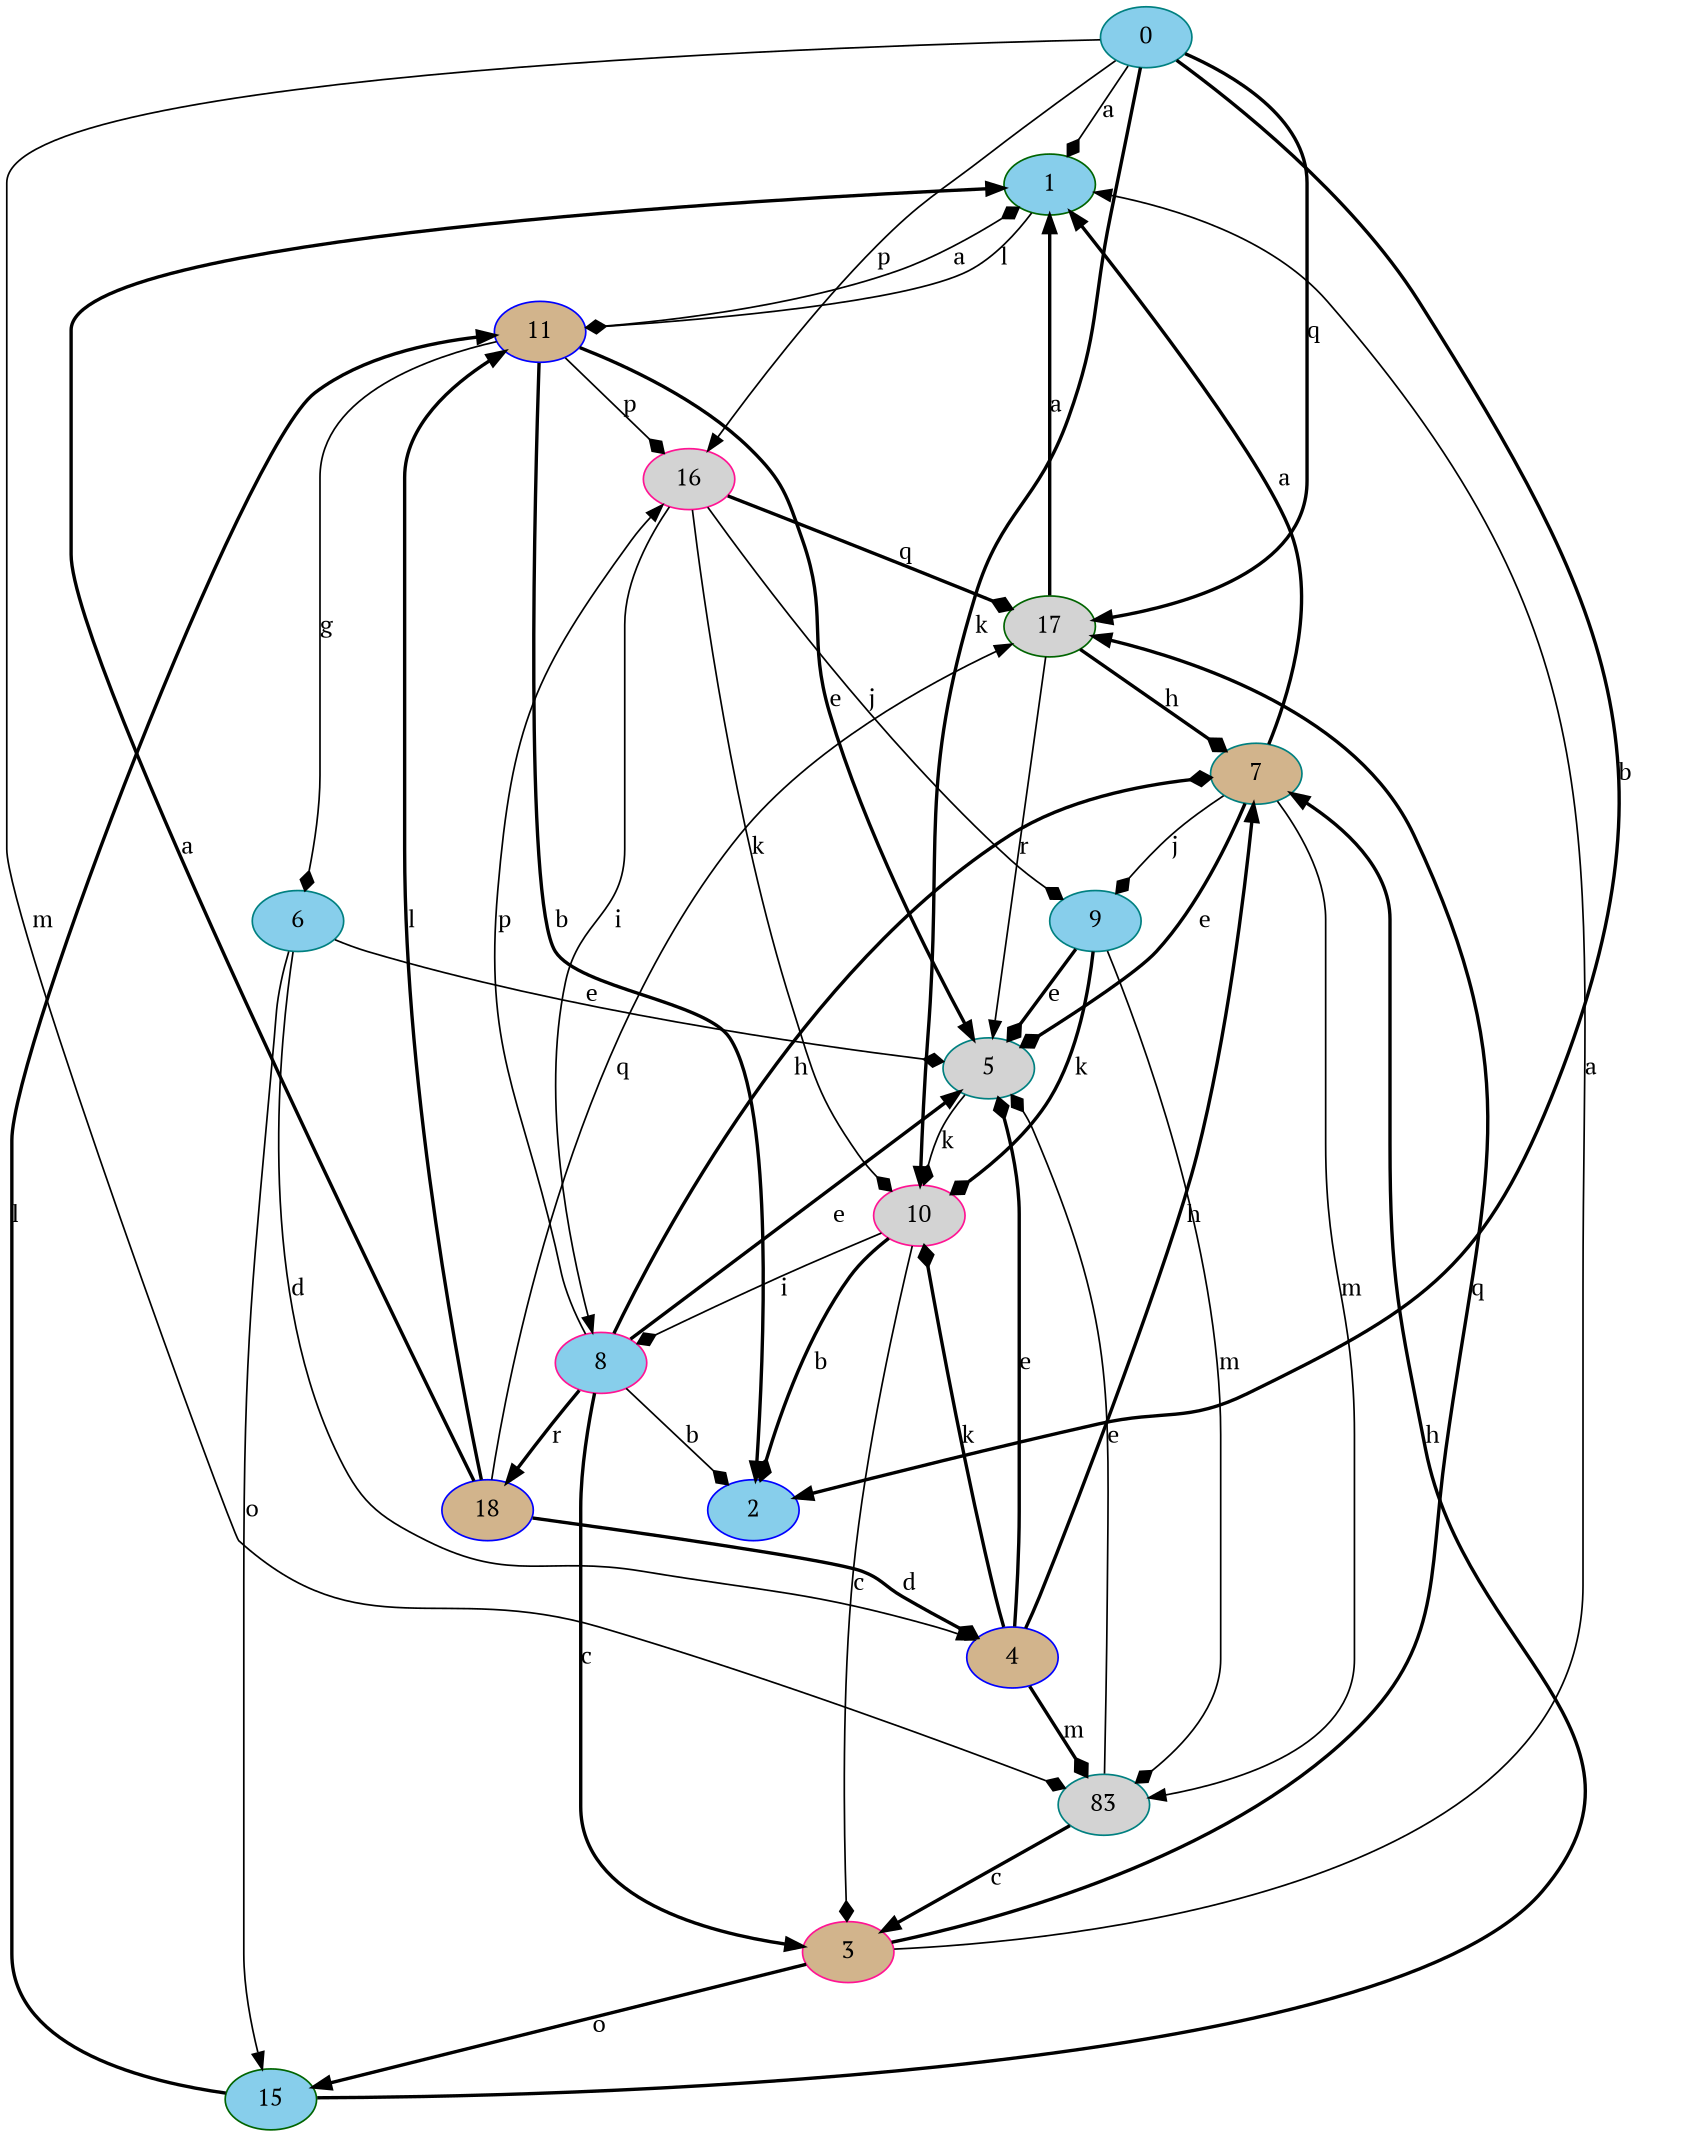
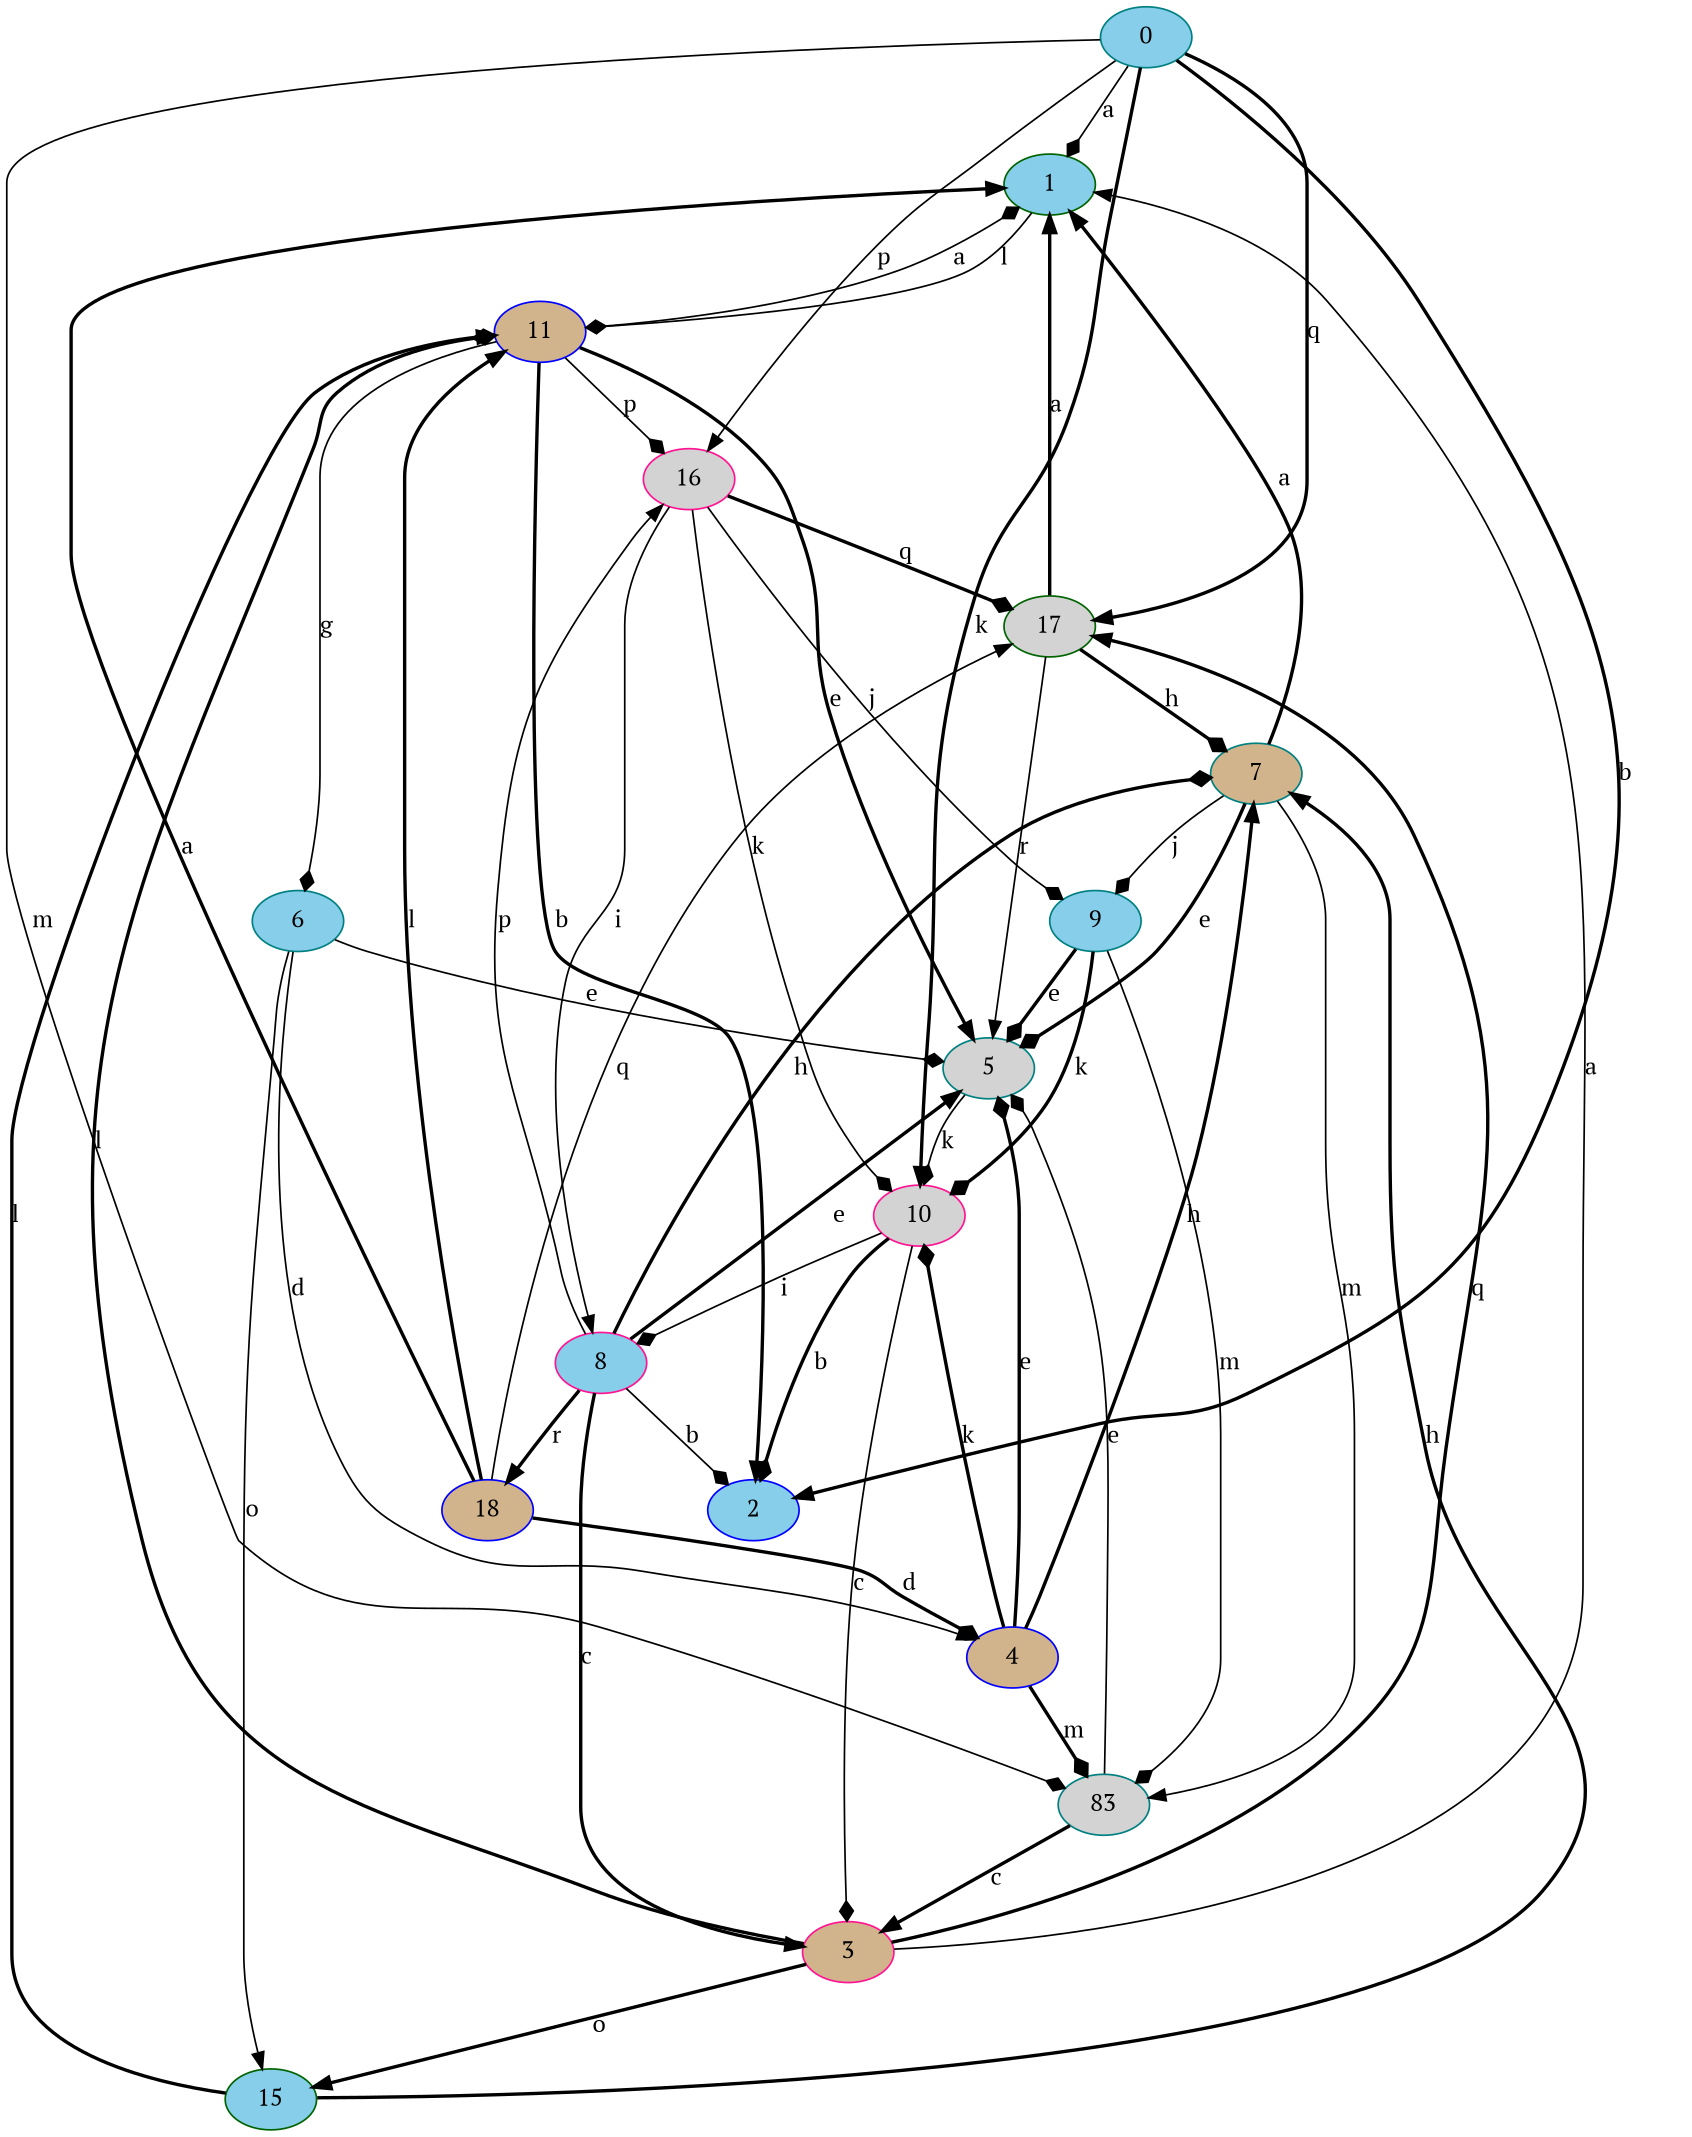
none -> (99, 1283)
